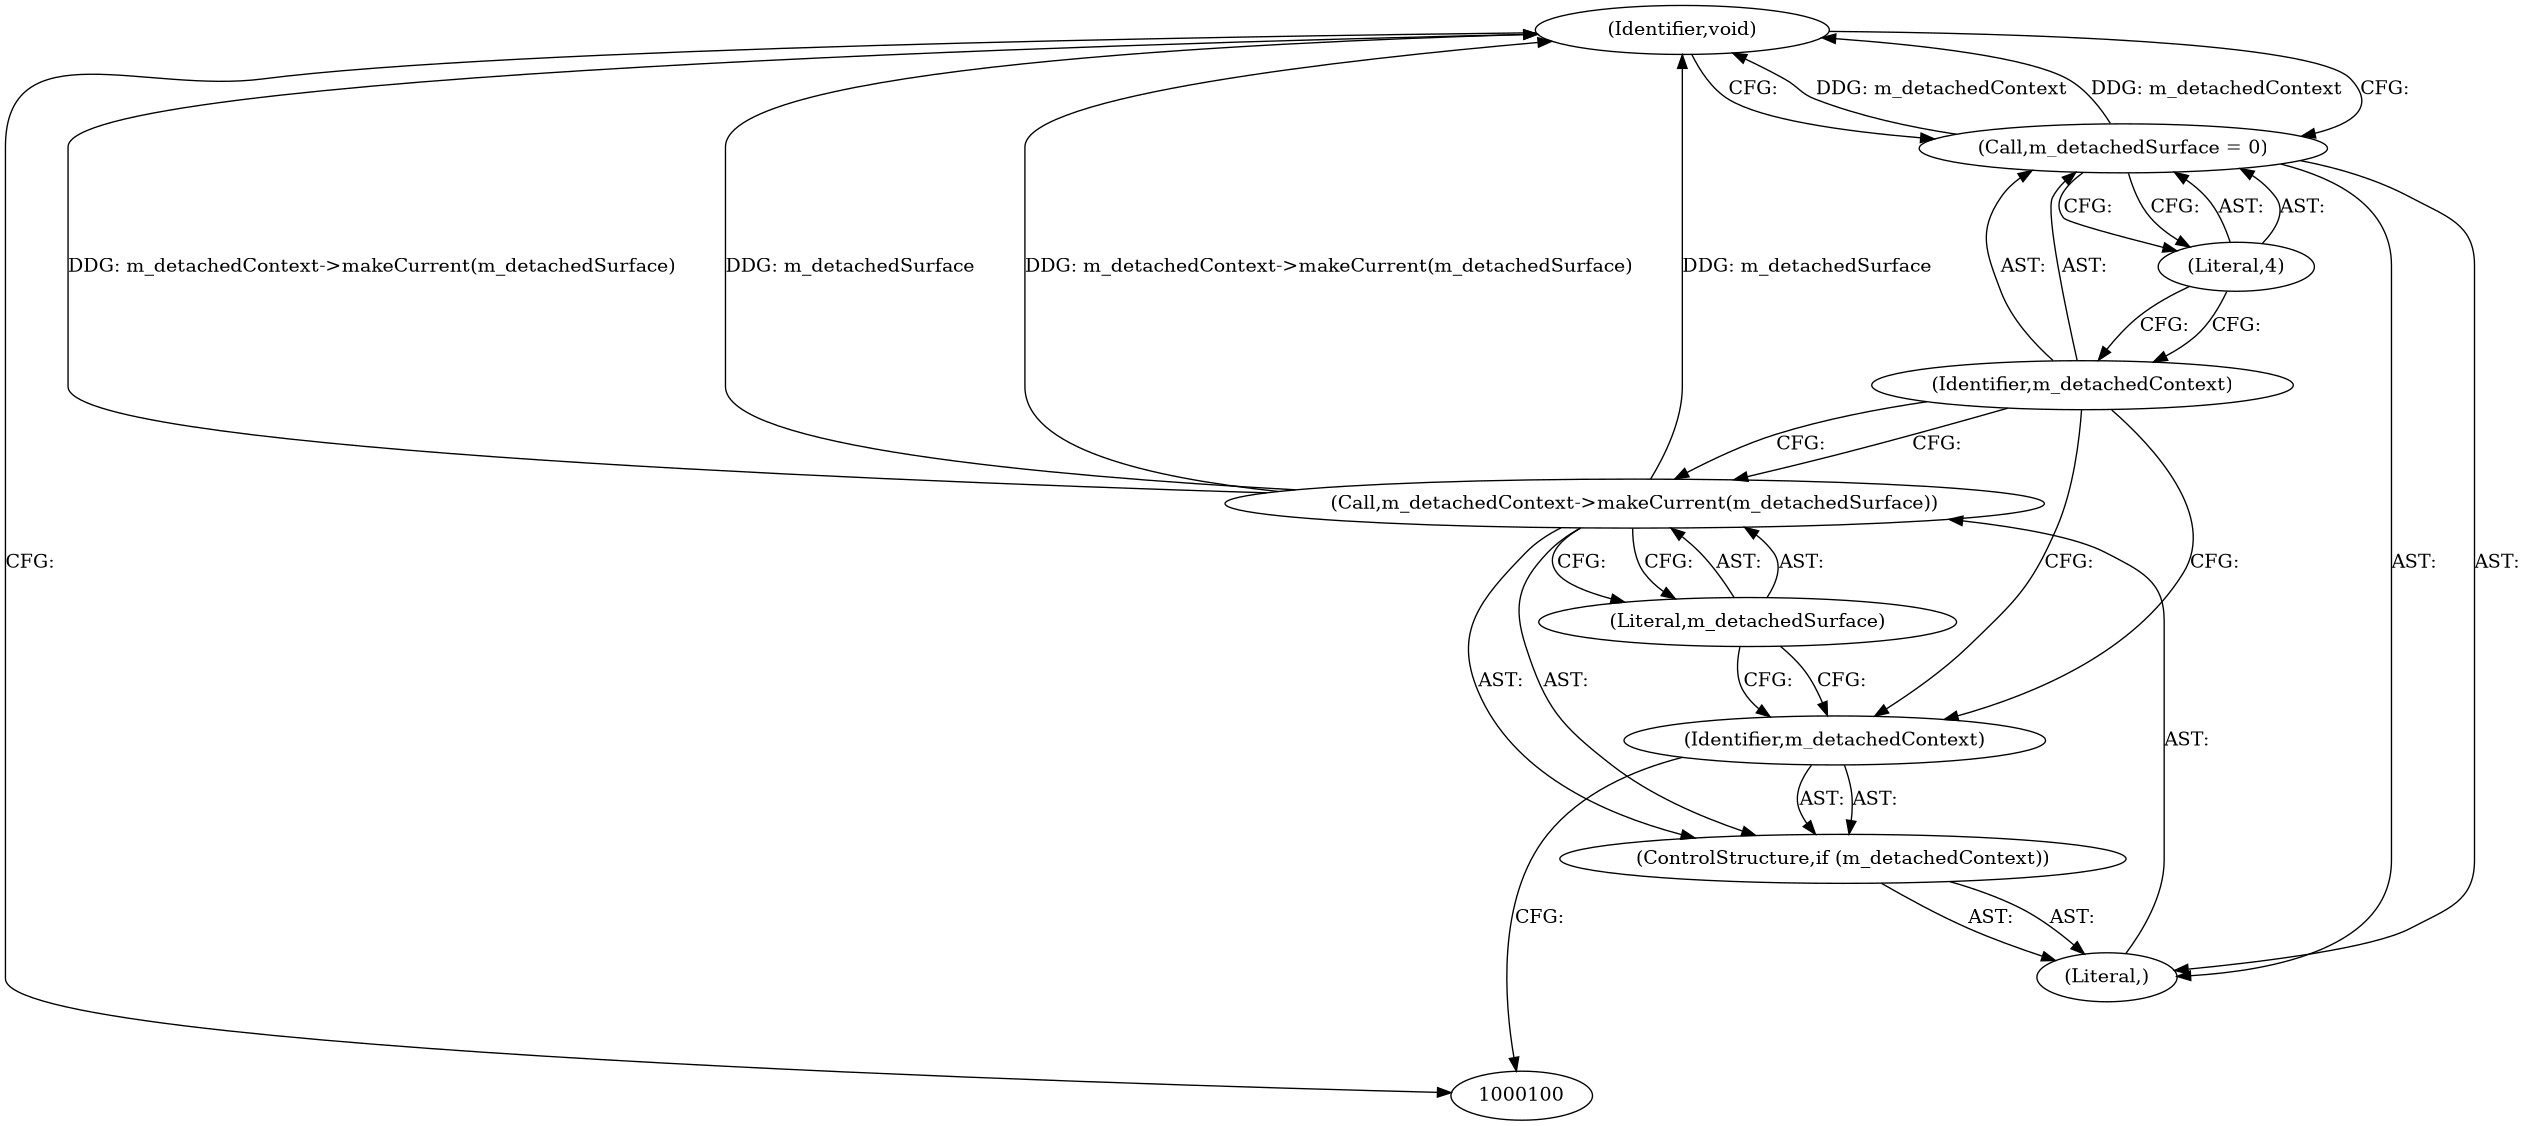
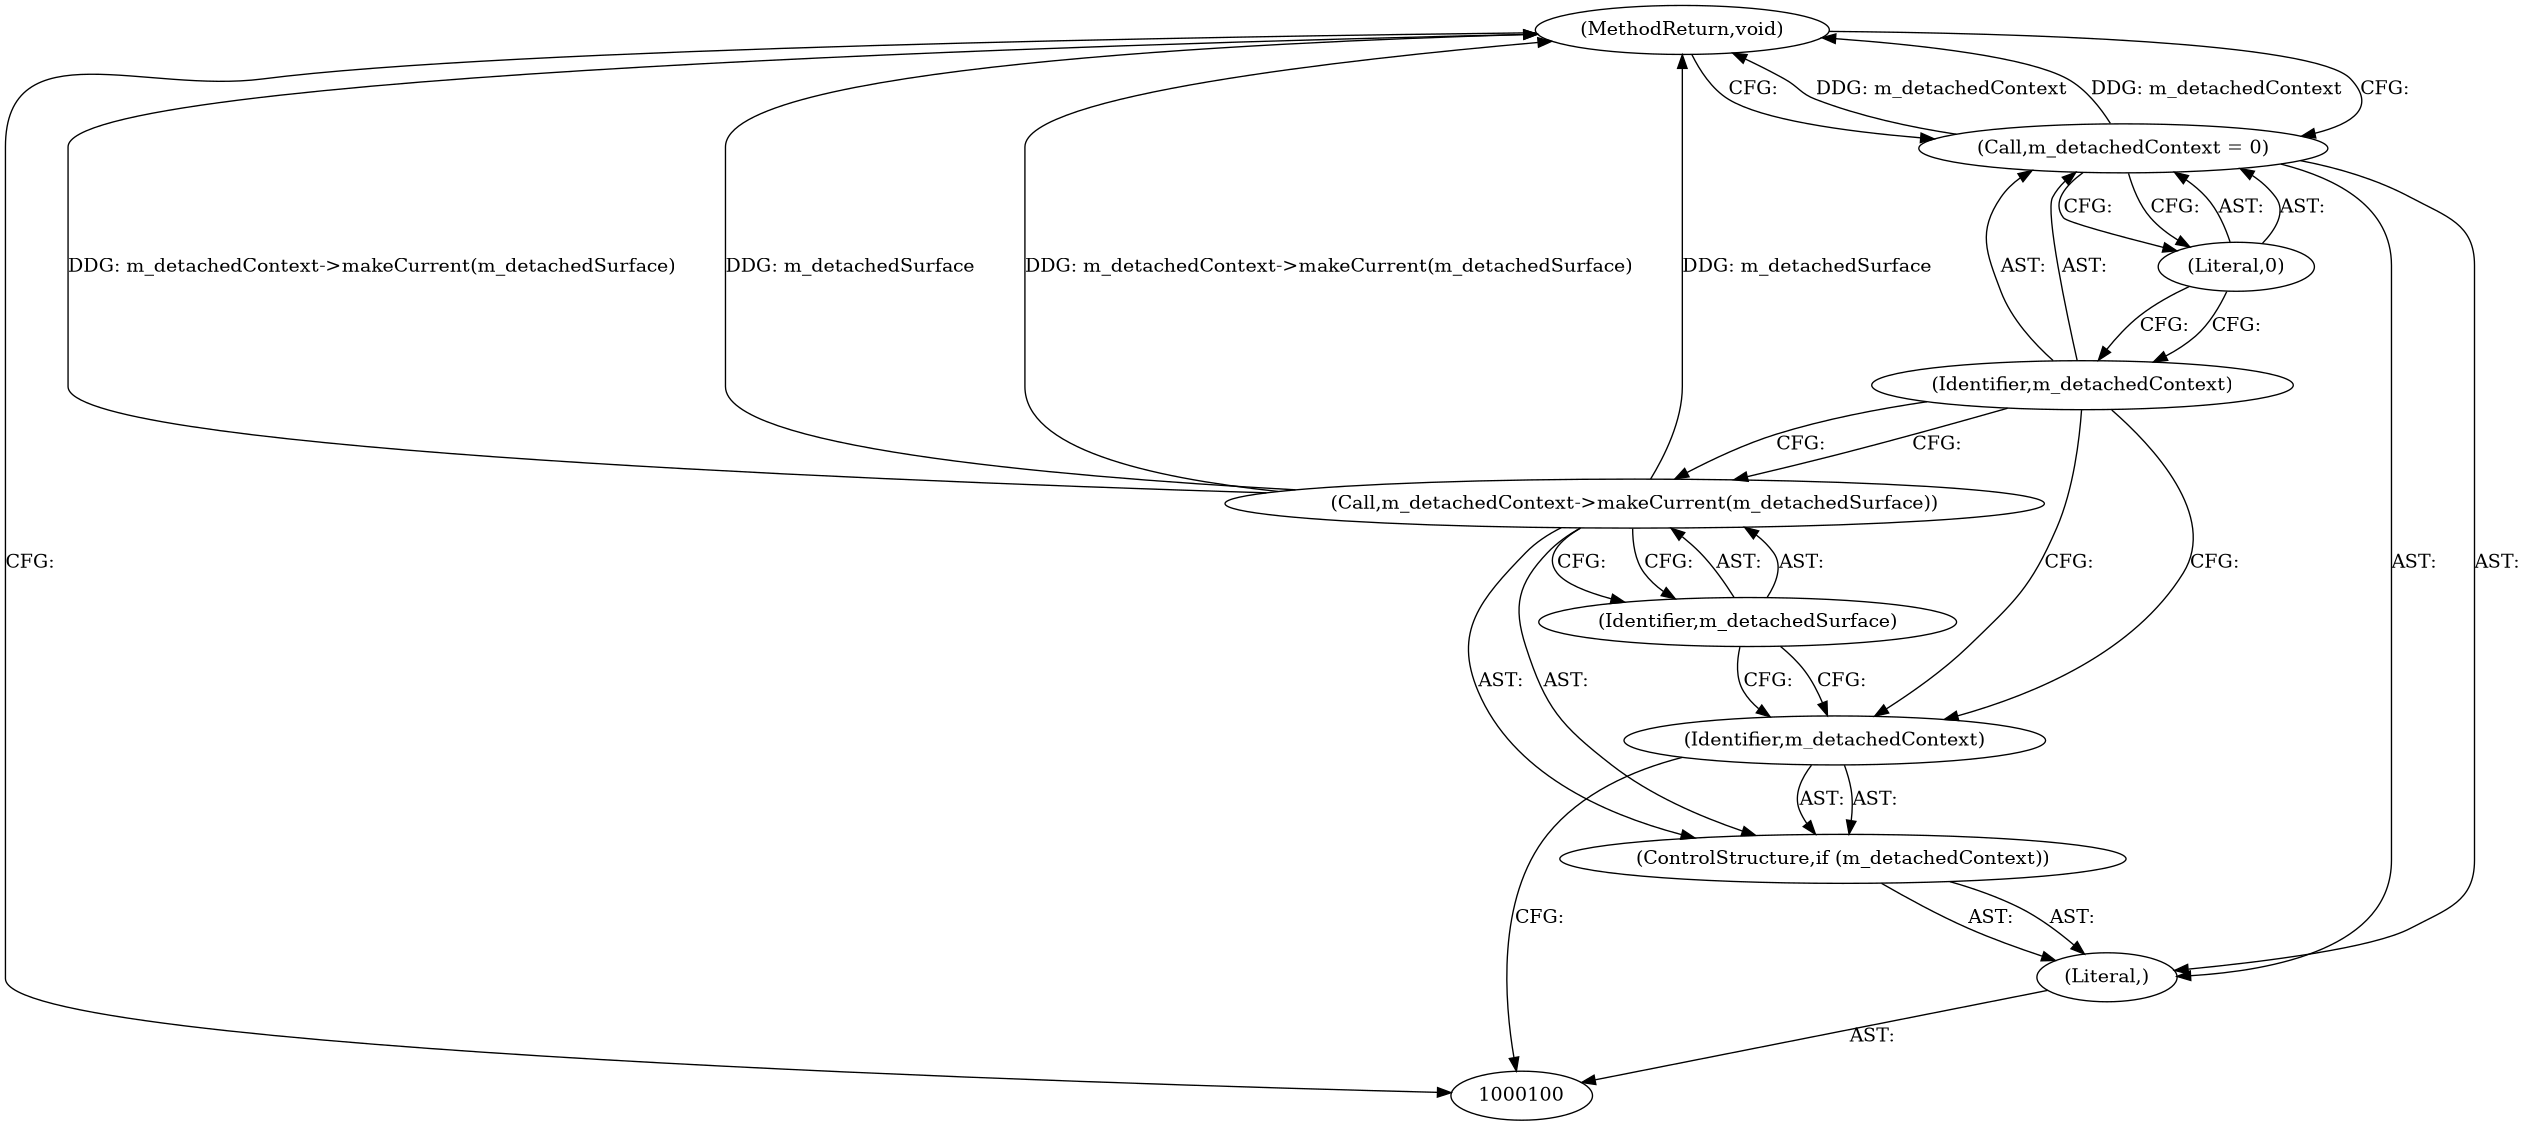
(1682, 30) -> (1682, 30)
(2123, 148) -> (2123, 148)
(2236, 267) -> (2236, 267)
(1748, 622) -> (1748, 622)
(2164, 670) -> (1821, 1035)
